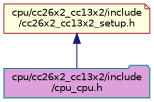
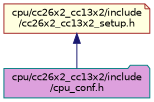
(77, 83) -> (77, 83)
